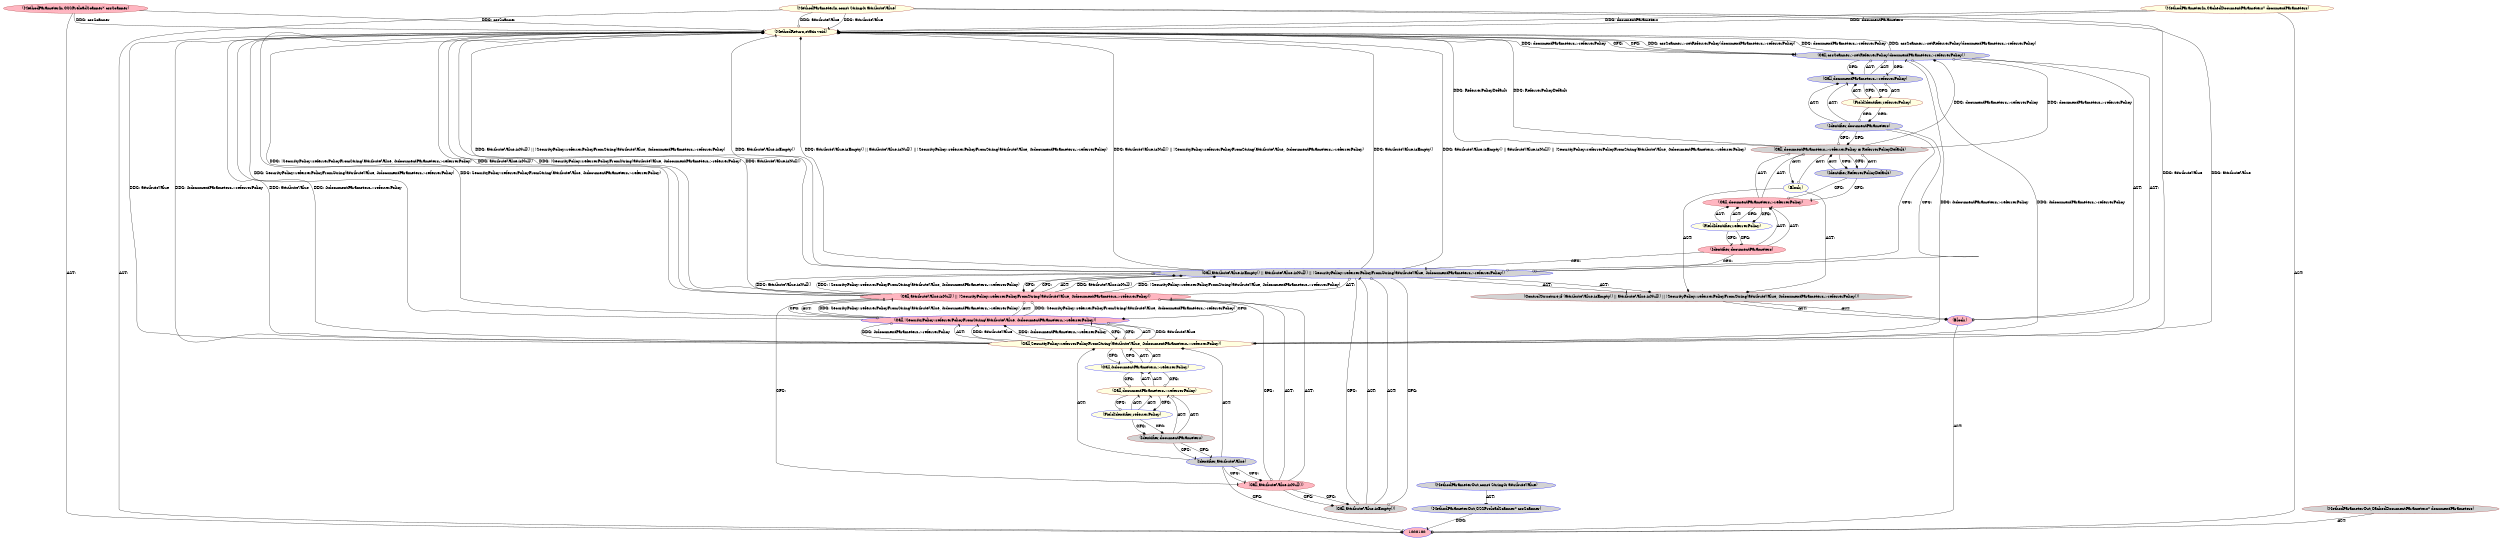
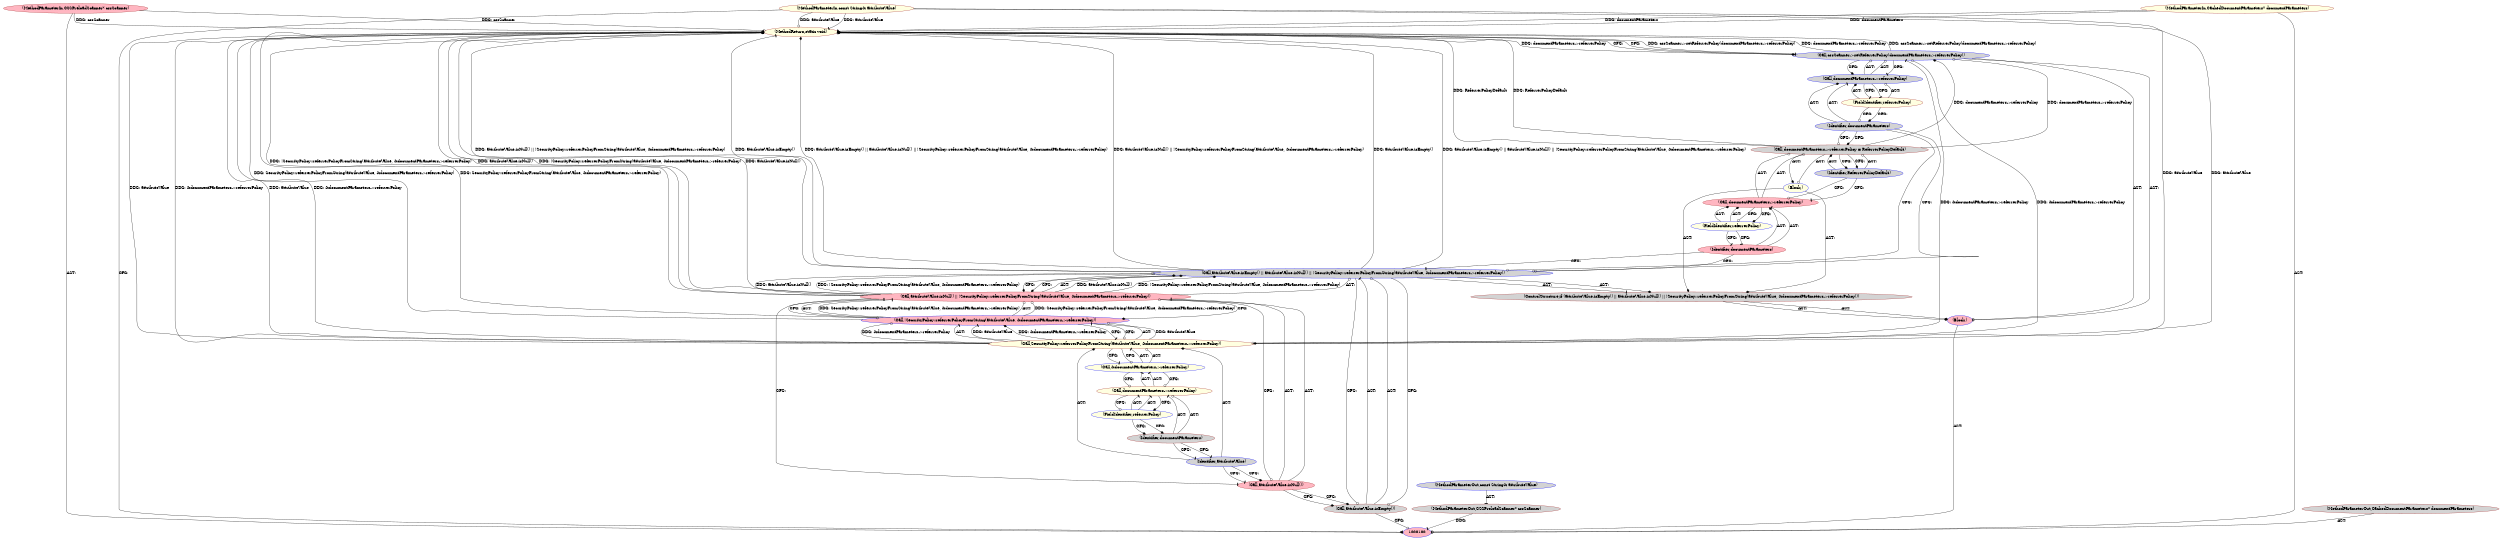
(124, 273) -> (124, 273)
(1486, 509) -> (1486, 509)
(1304, 513) -> (1391, 521)
